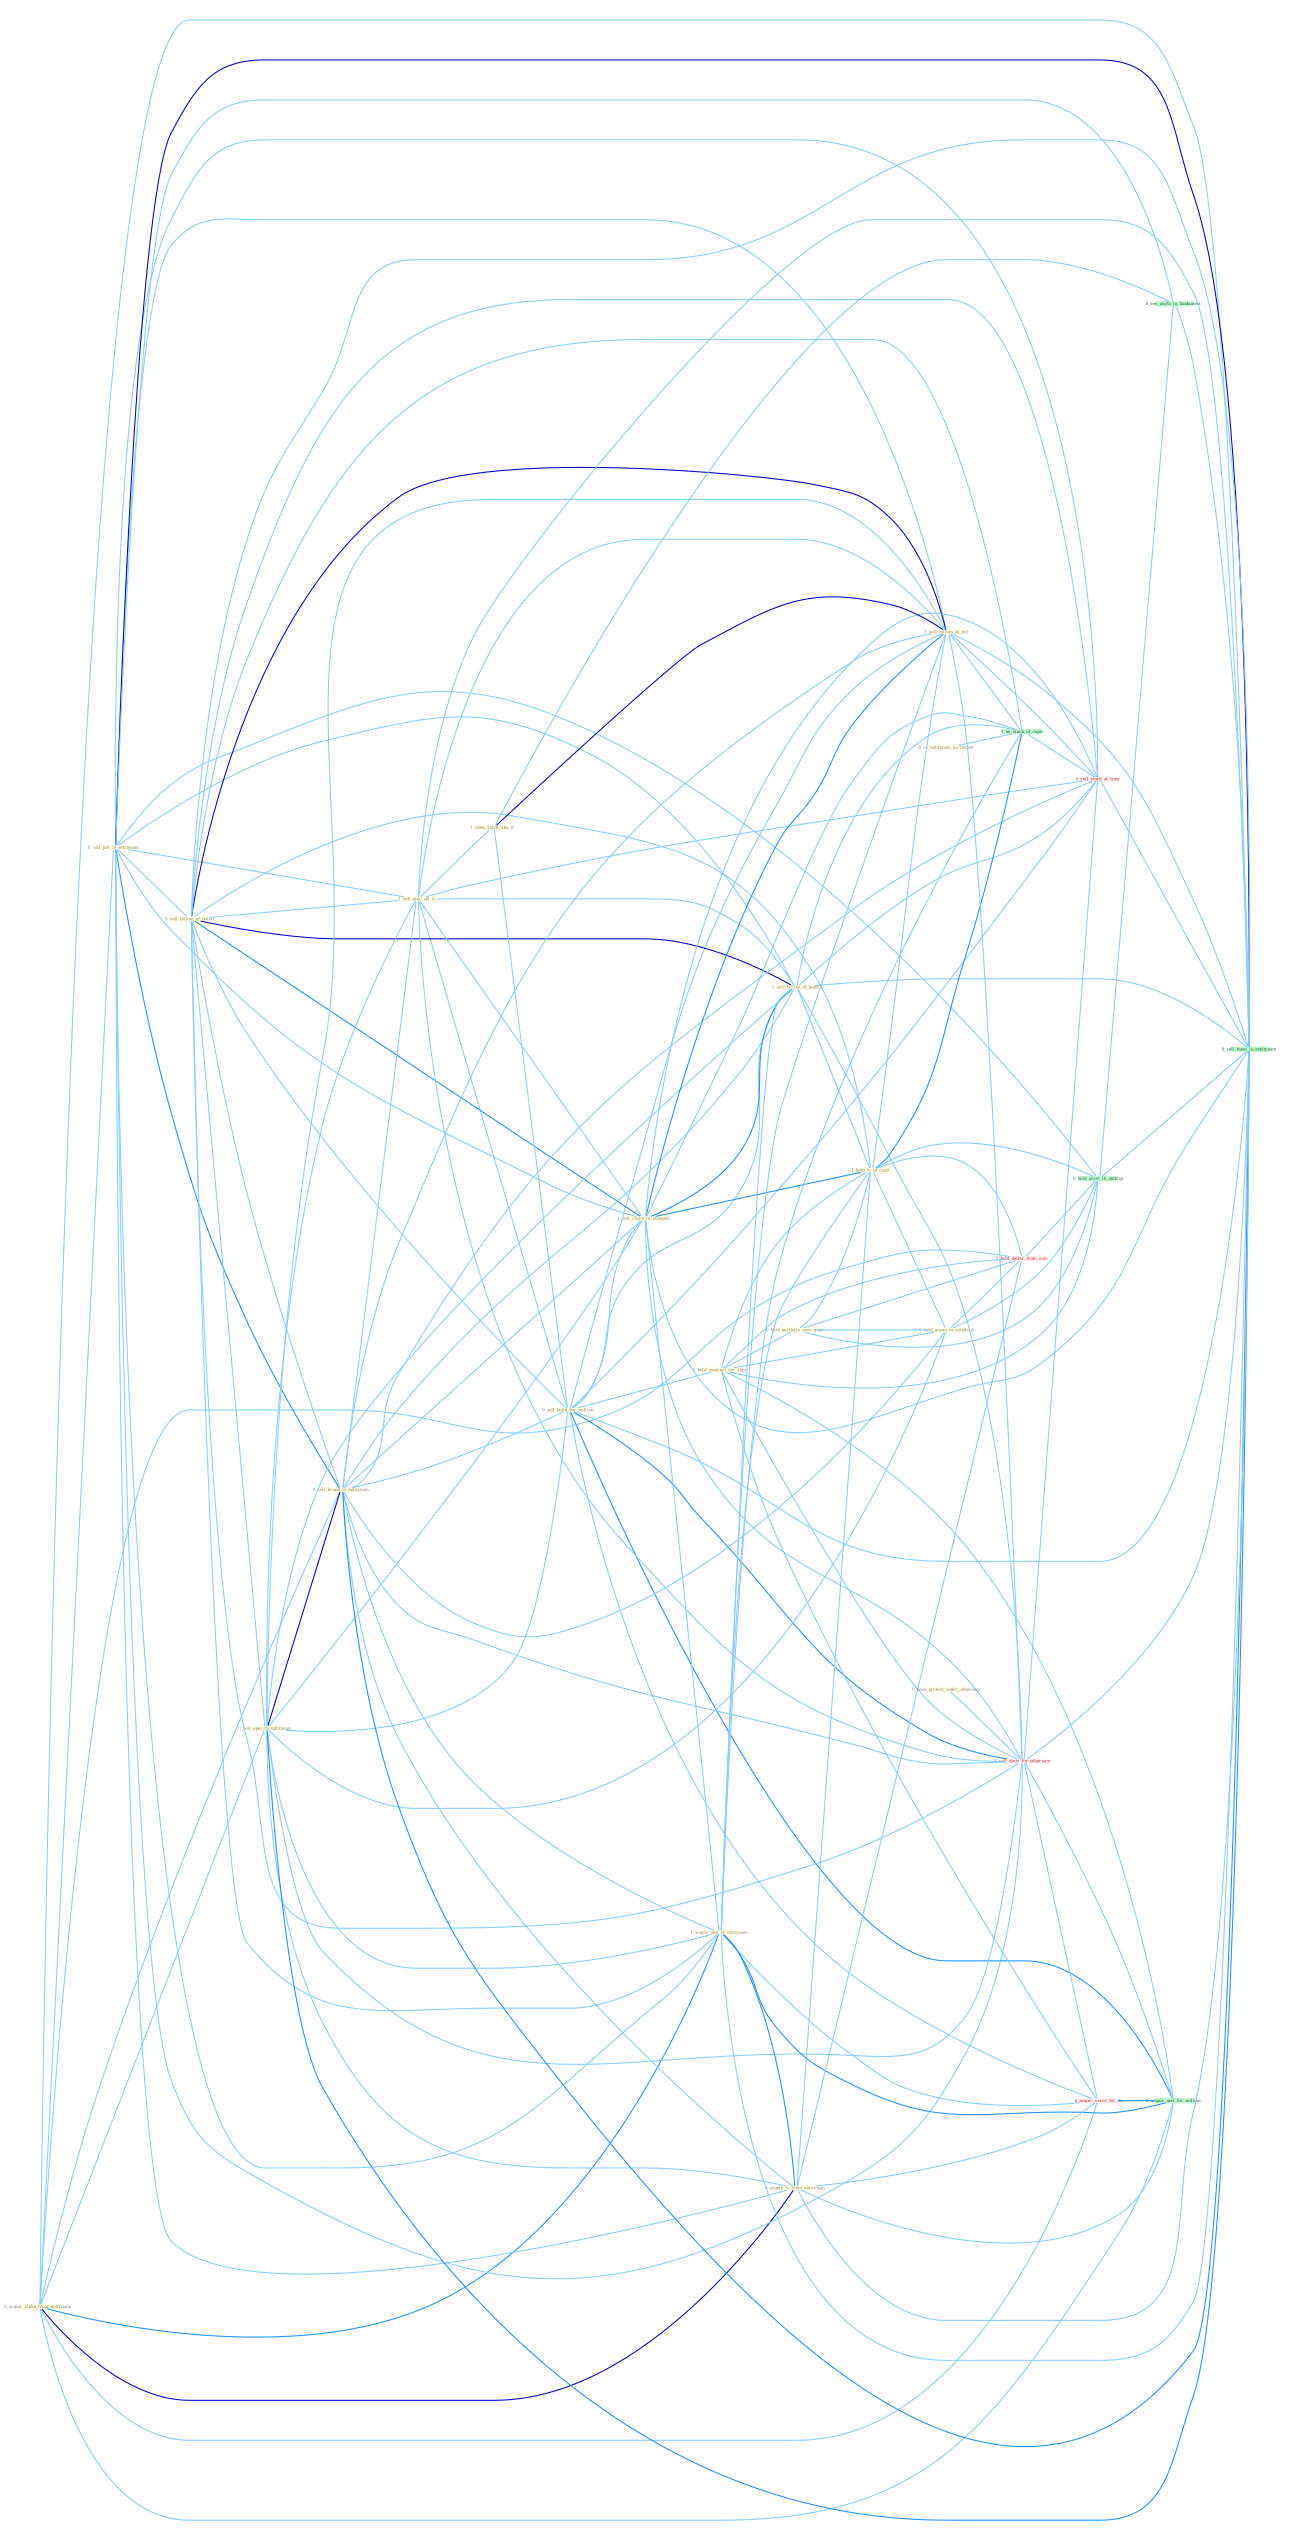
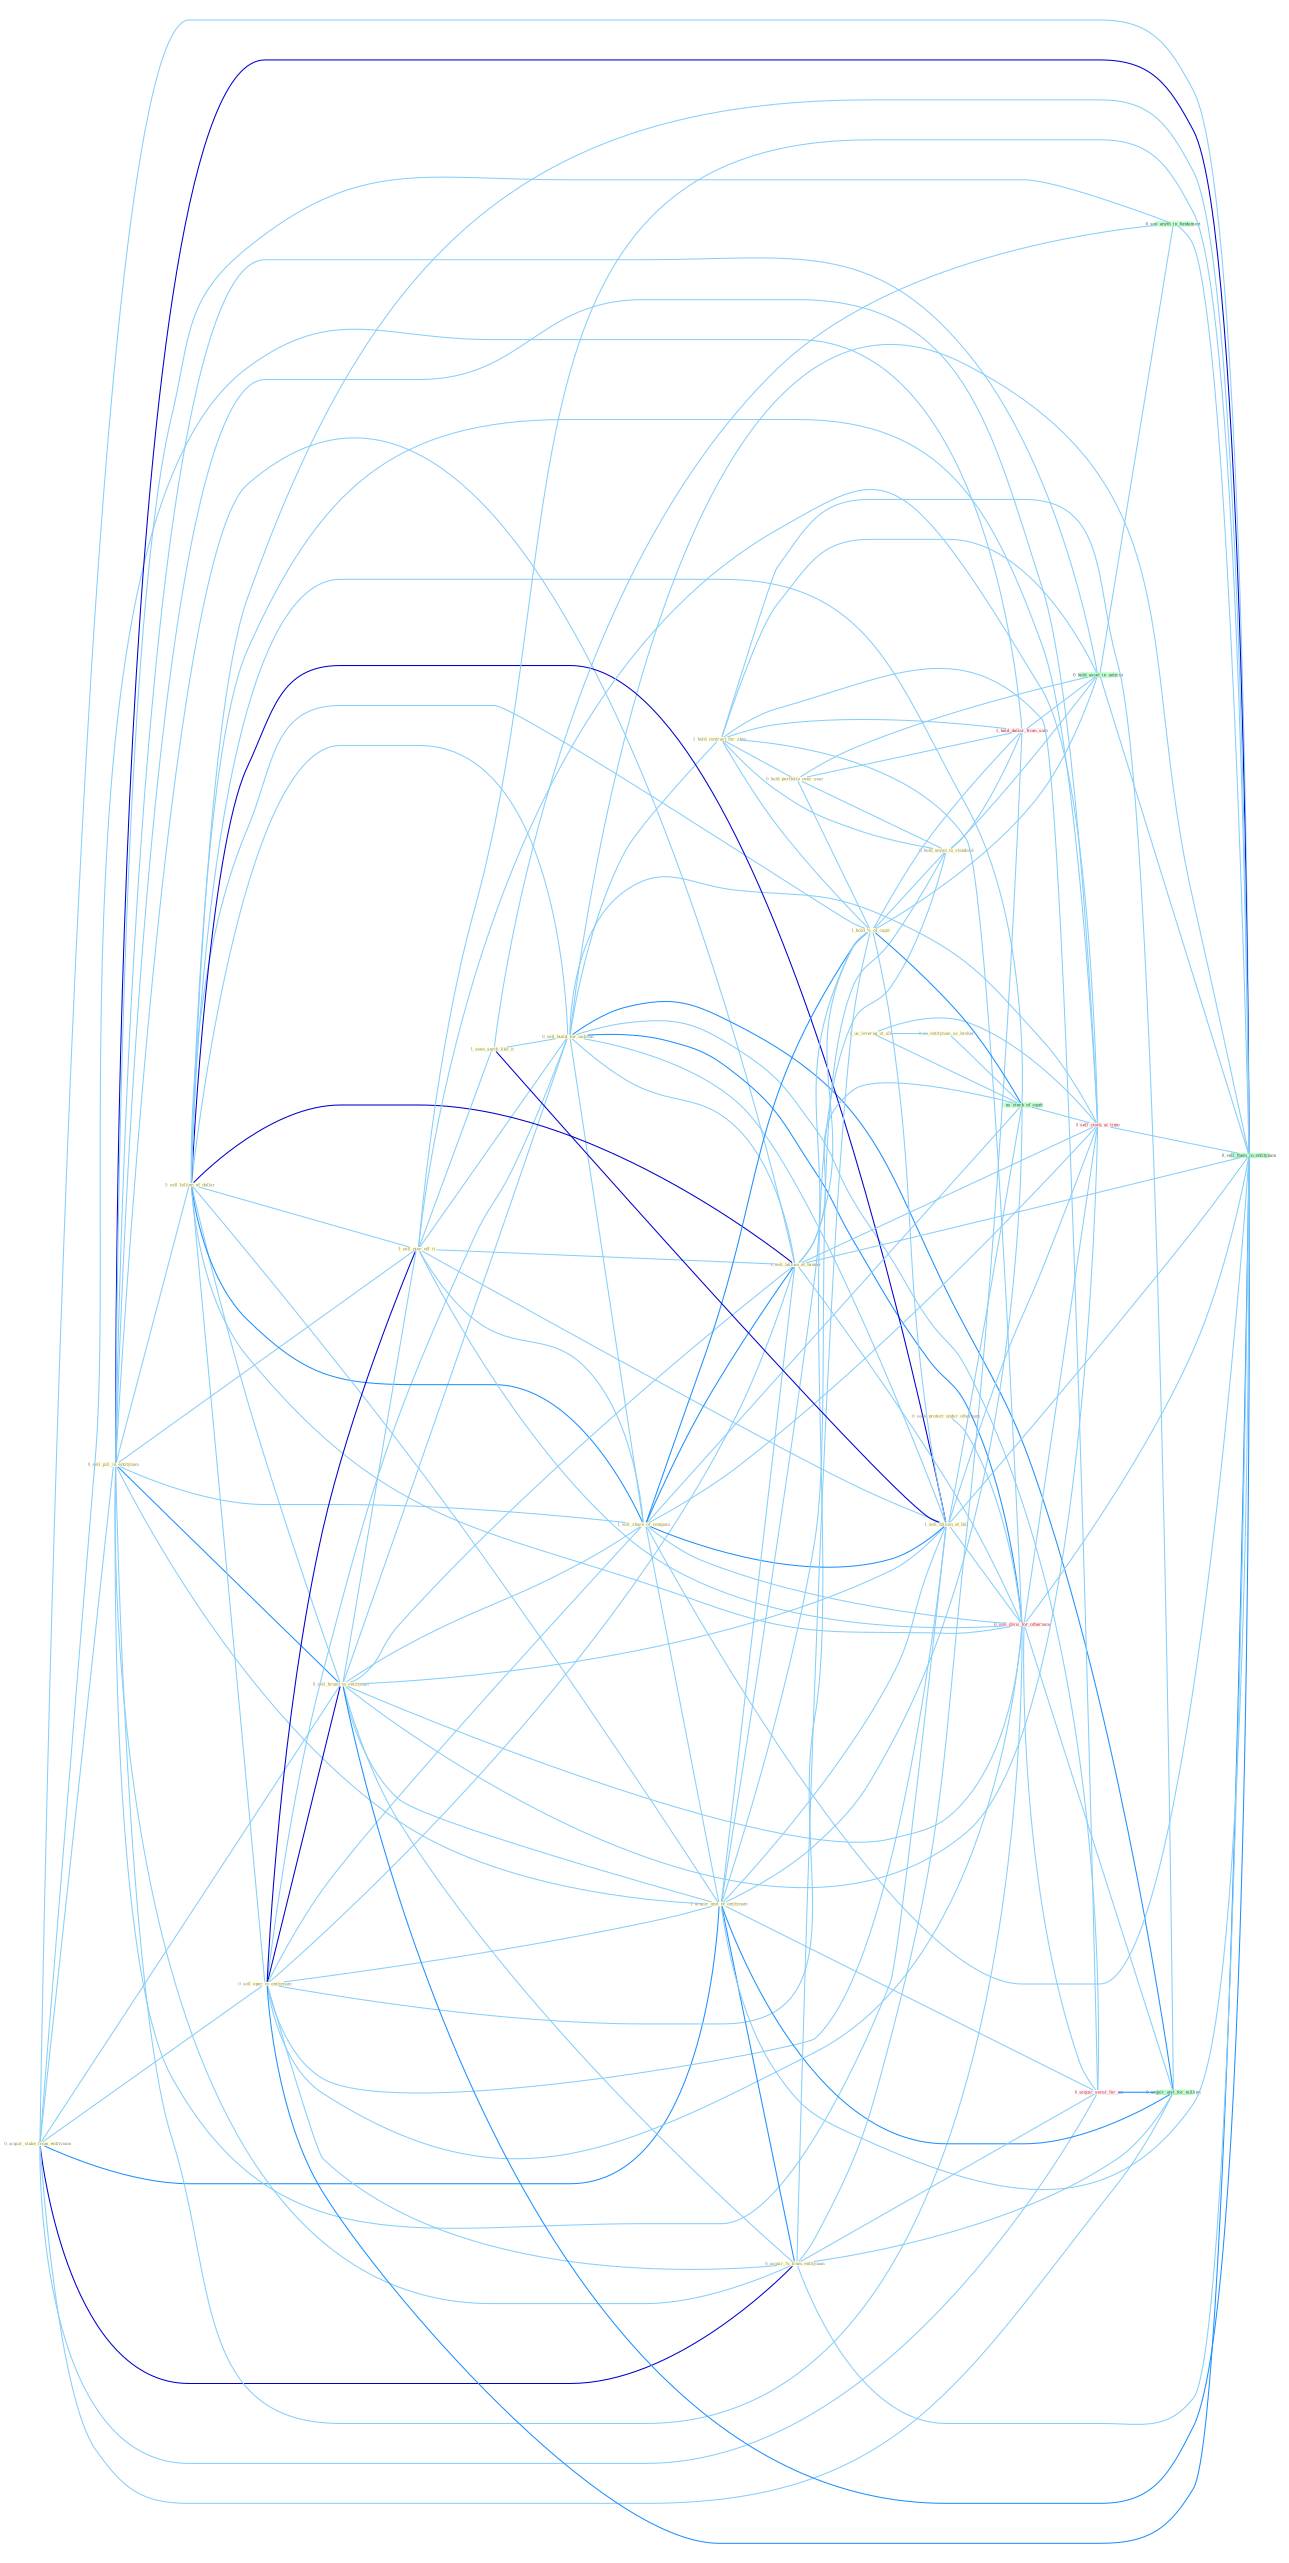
(796, 987) -> (796, 1265)
none -> (872, 1034)
(311, 1178) -> (307, 1609)
(644, 1599) -> (812, 1558)
